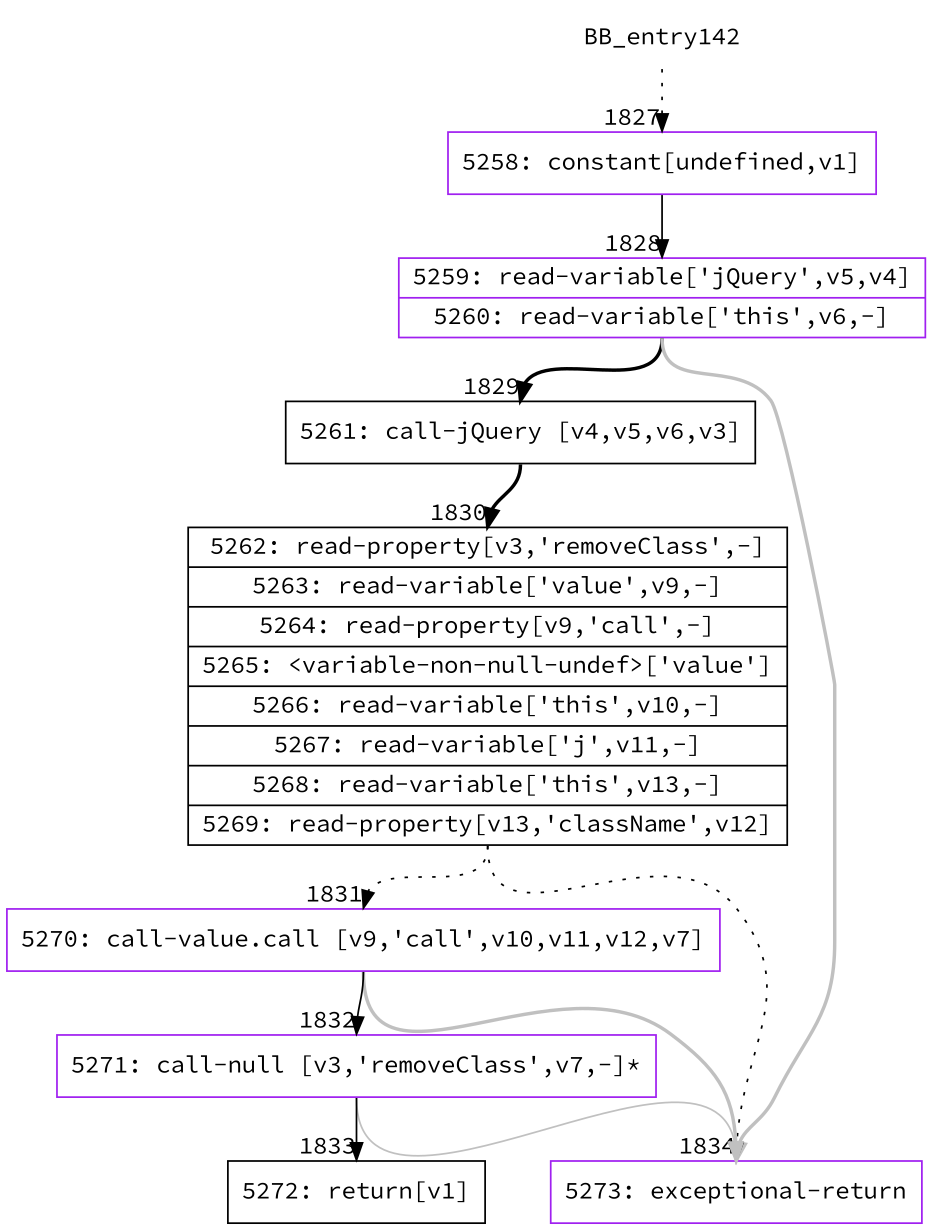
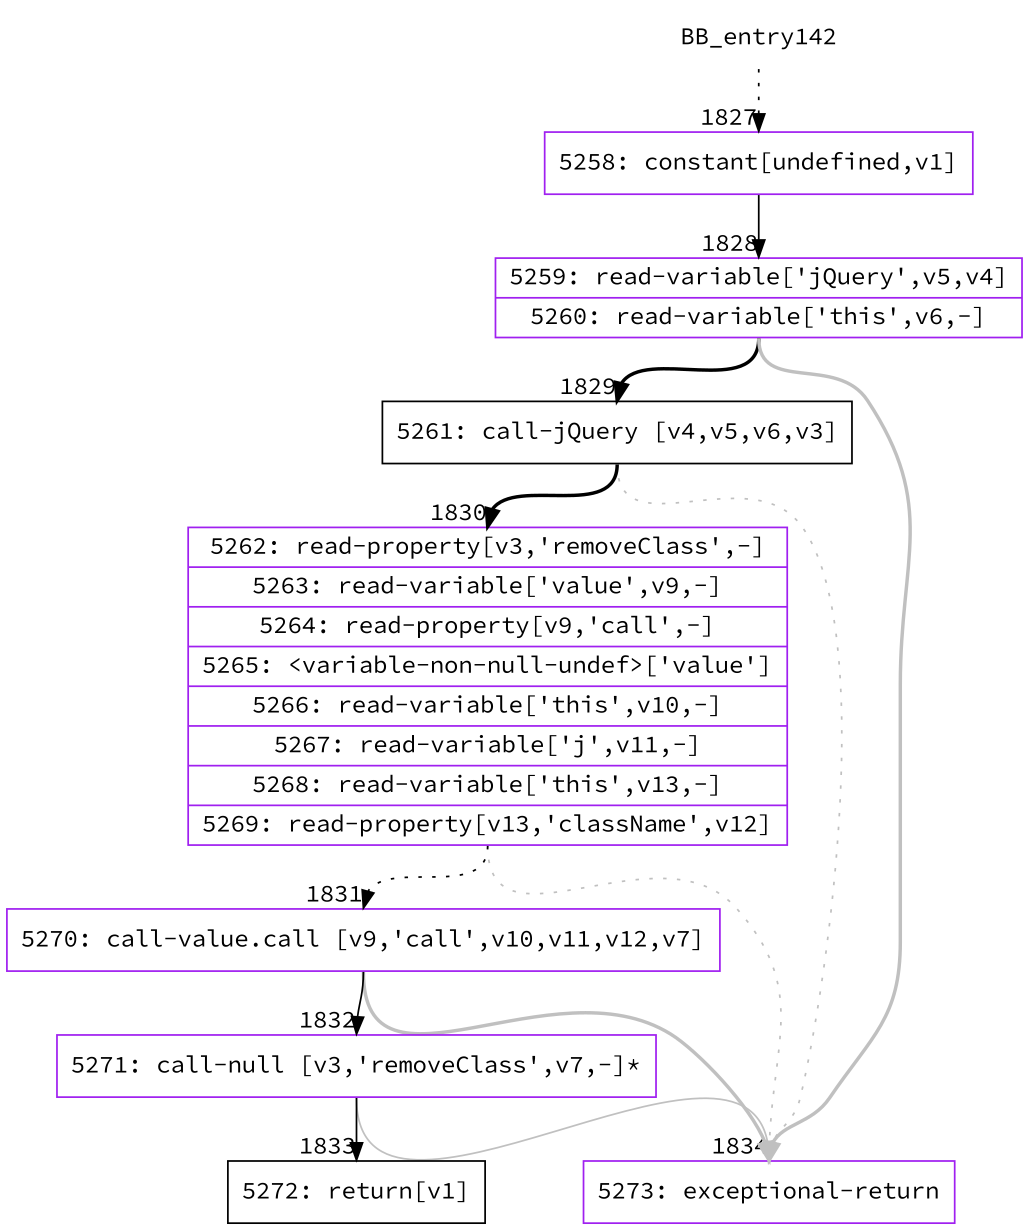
(488, 686) -> (488, 686)
none -> (842, 729)
(719, 895) -> (720, 897)
